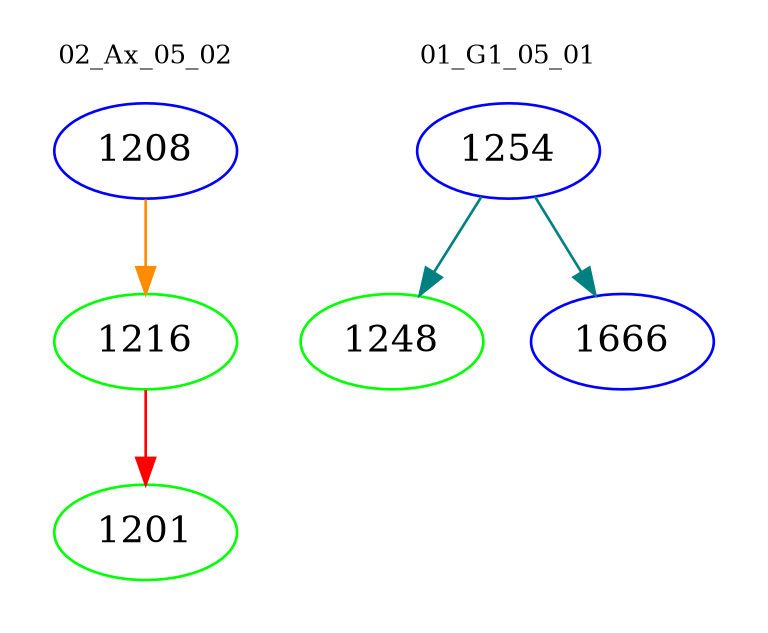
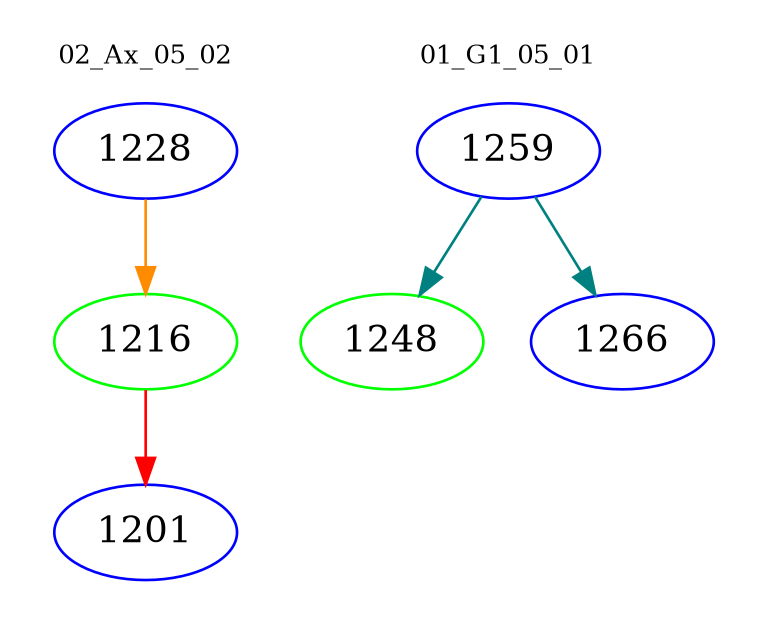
(146, 151) -> (146, 151)
(509, 151) -> (509, 151)
(622, 342) -> (622, 342)
(146, 532) -> (146, 532)
